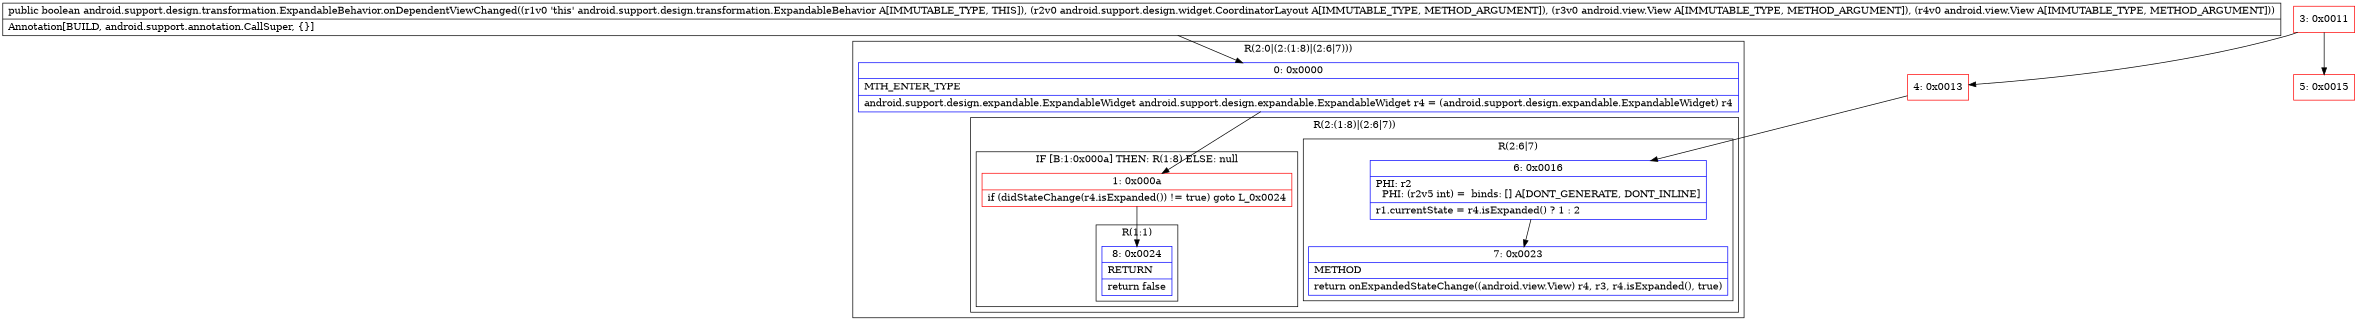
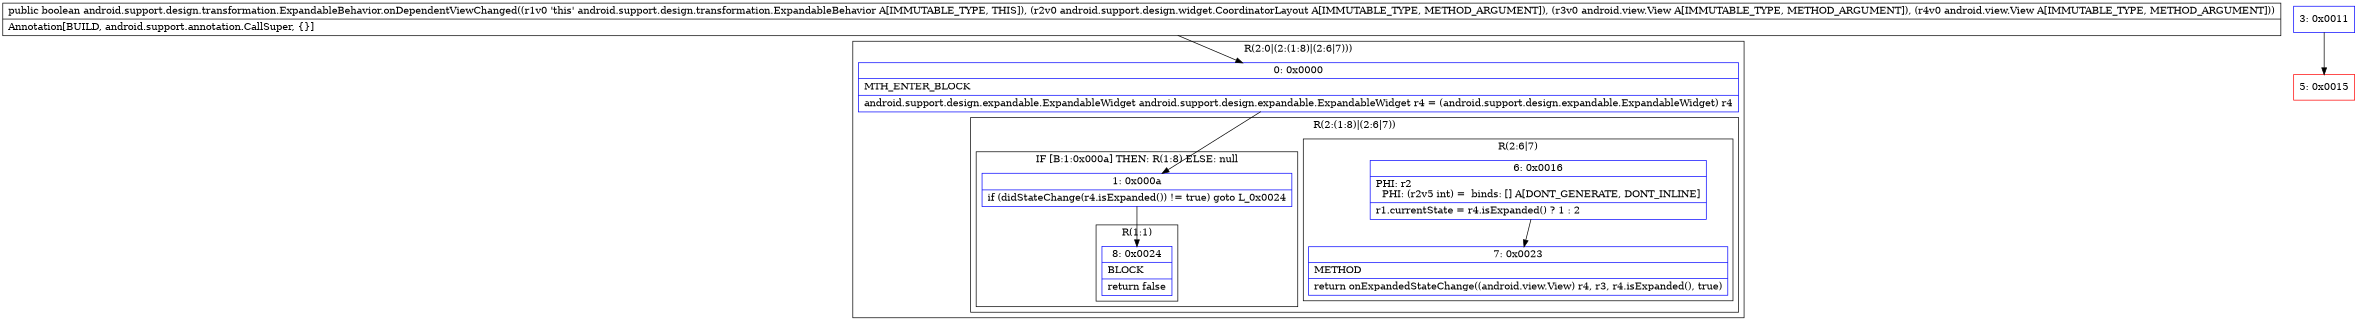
(2324, 19) -> (2324, 19)
(912, 87) -> (917, 87)
(1938, 87) -> none
(1137, 190) -> (1137, 190)
(1130, 270) -> (1126, 270)
